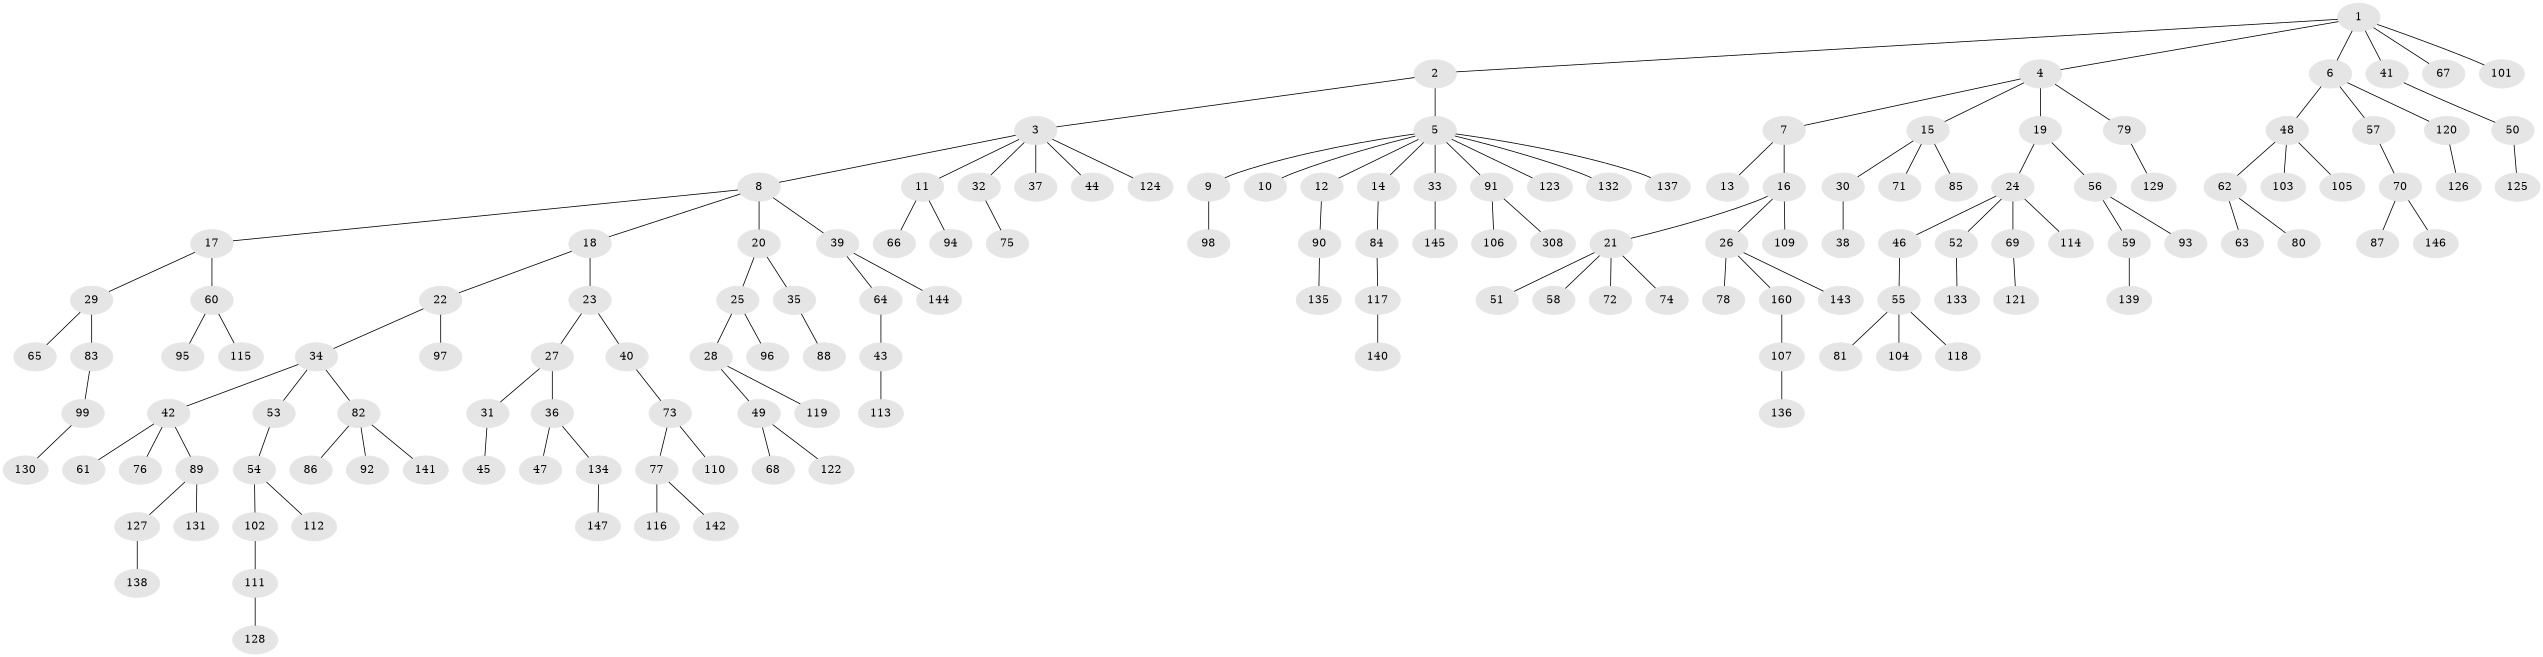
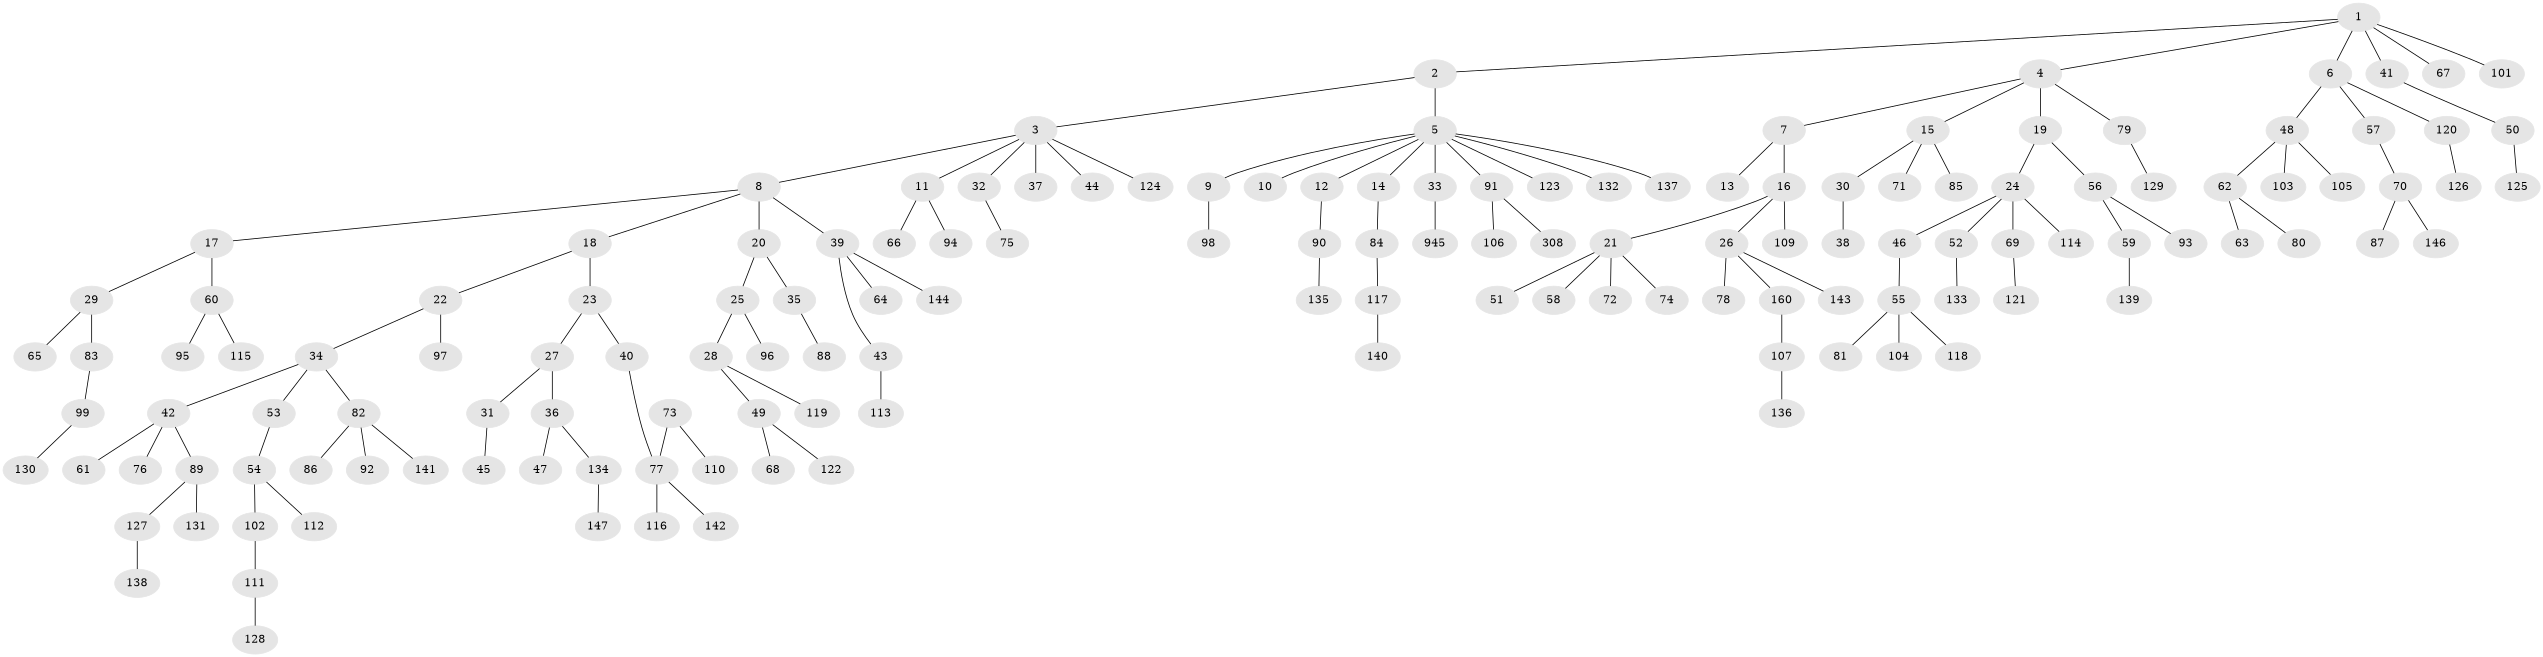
(1435, 244) -> (1435, 244)
(881, 329) -> (849, 303)
(649, 385) -> (638, 414)
